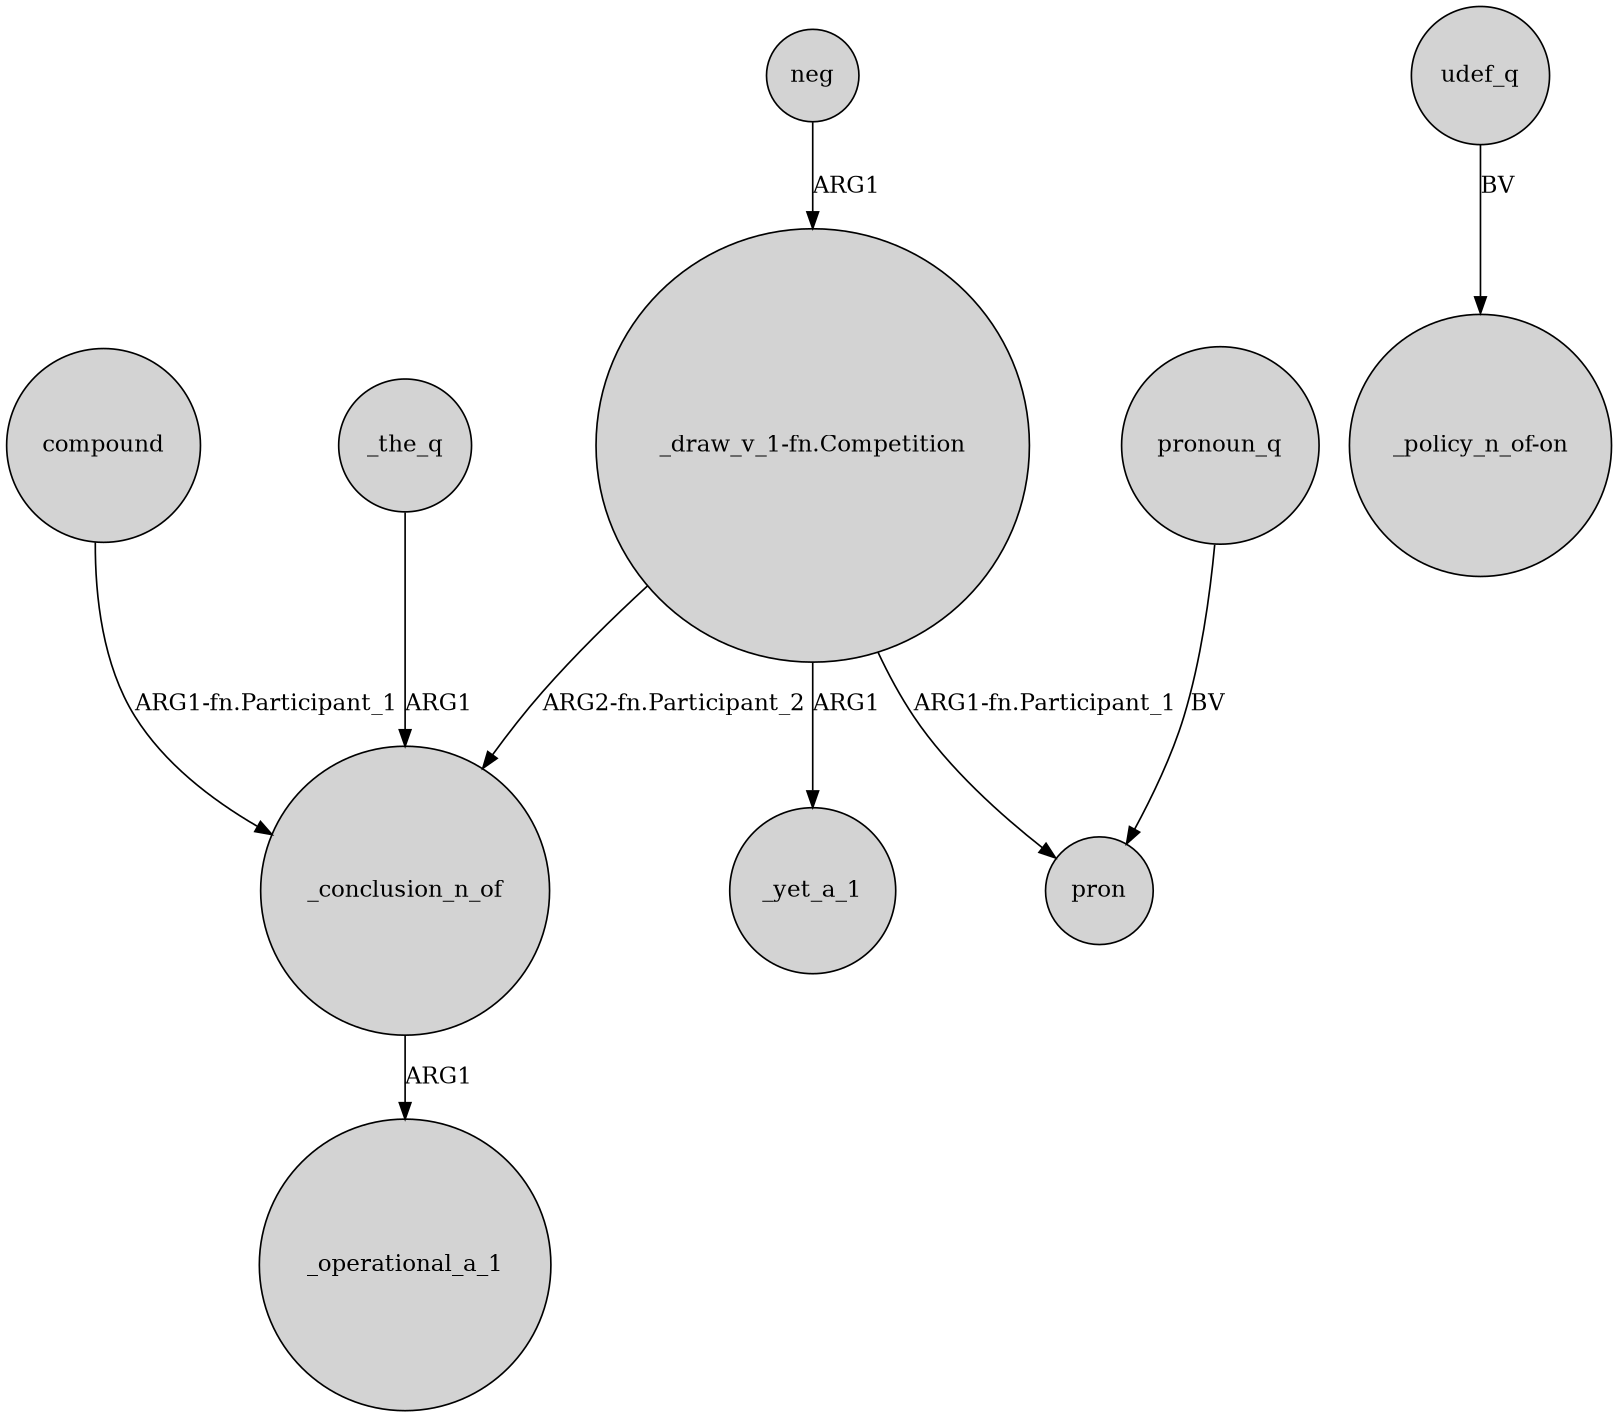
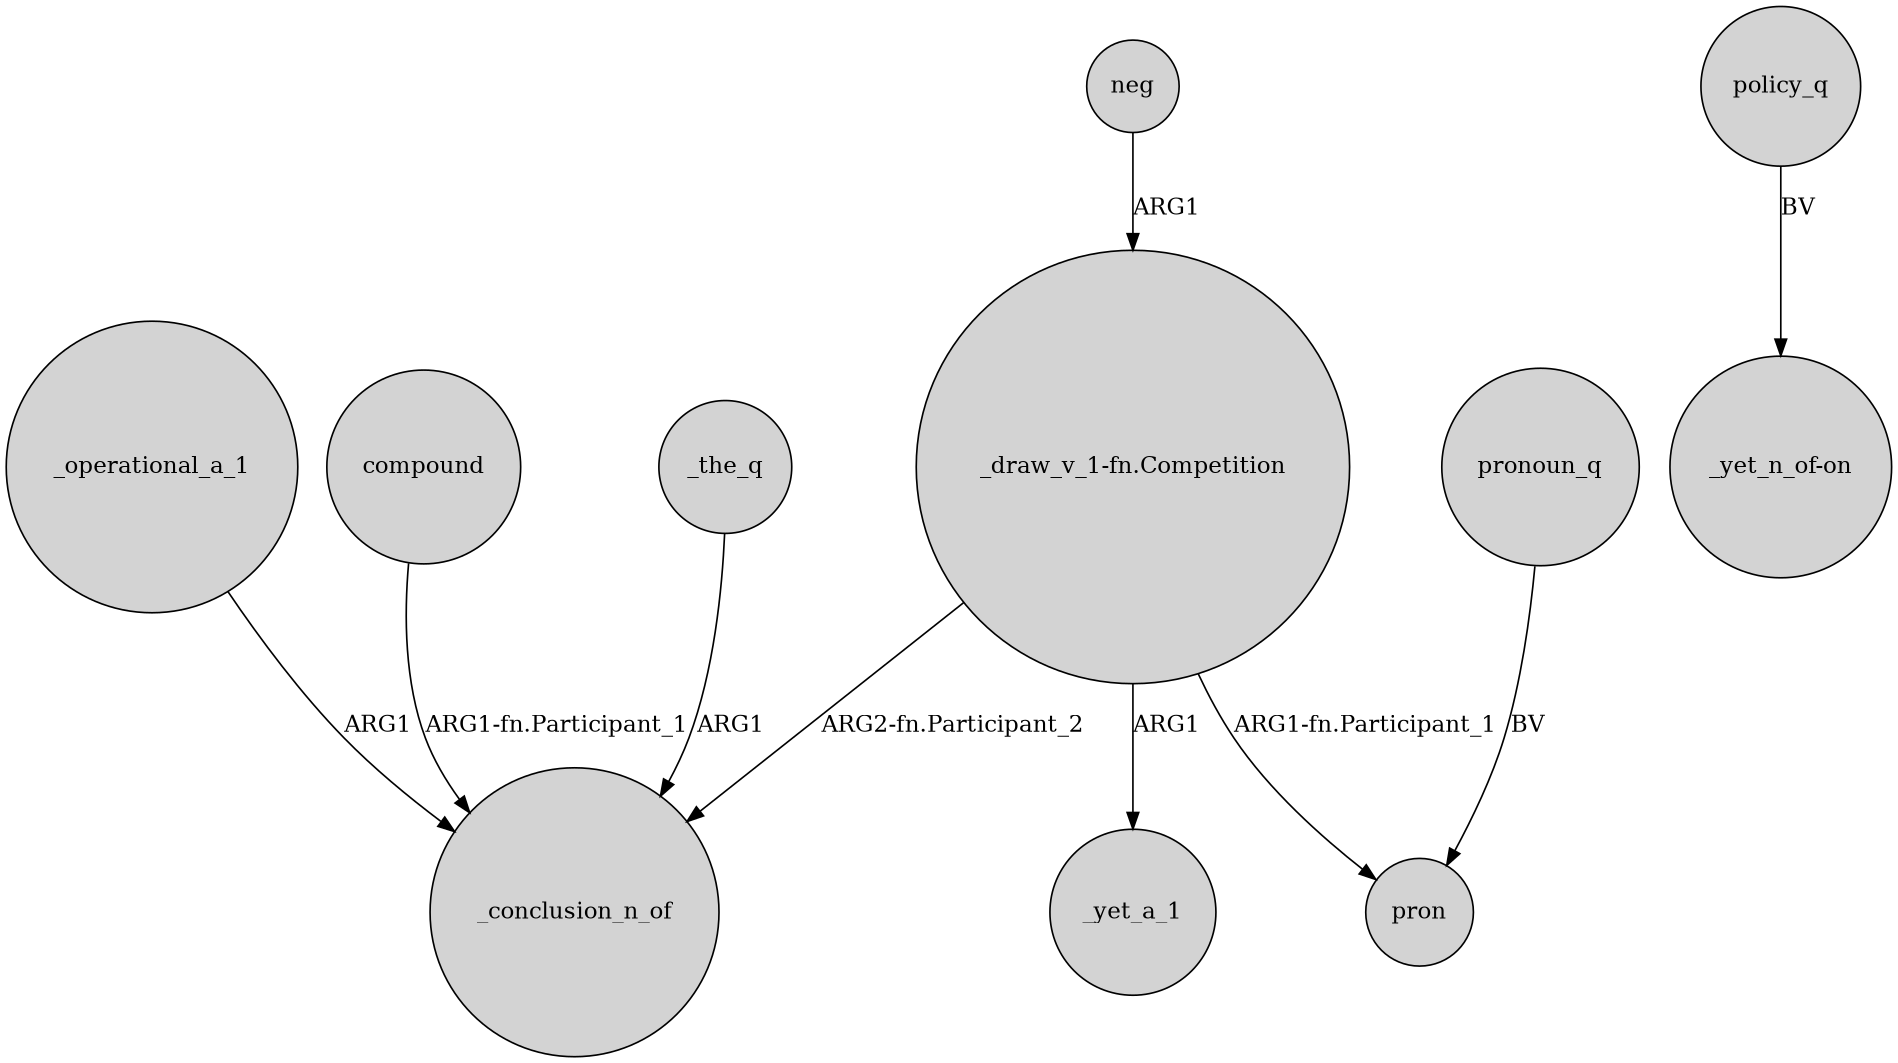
(1480, 76) -> (1781, 86)
(1480, 445) -> (1781, 467)
(405, 1069) -> (324, 716)
